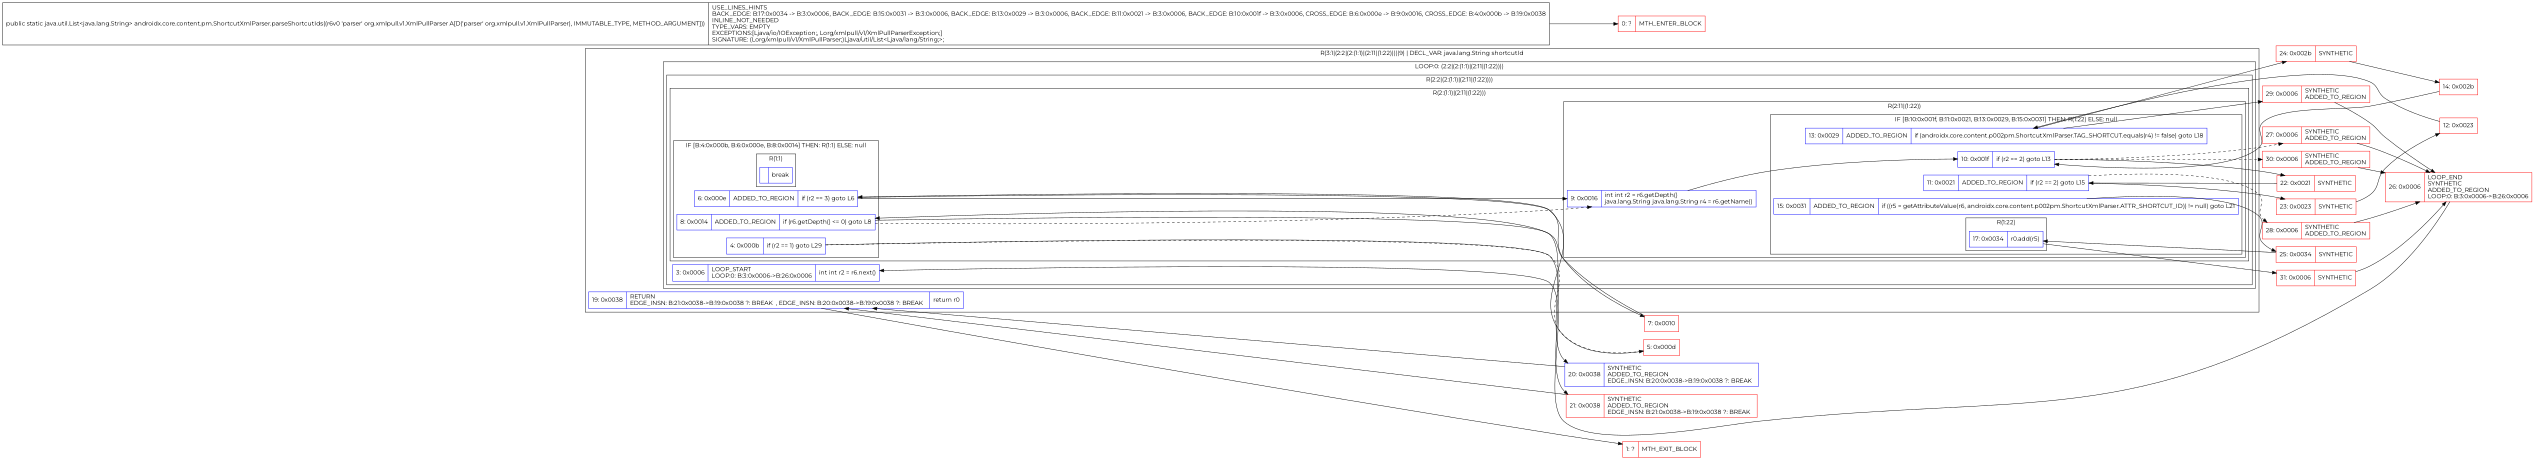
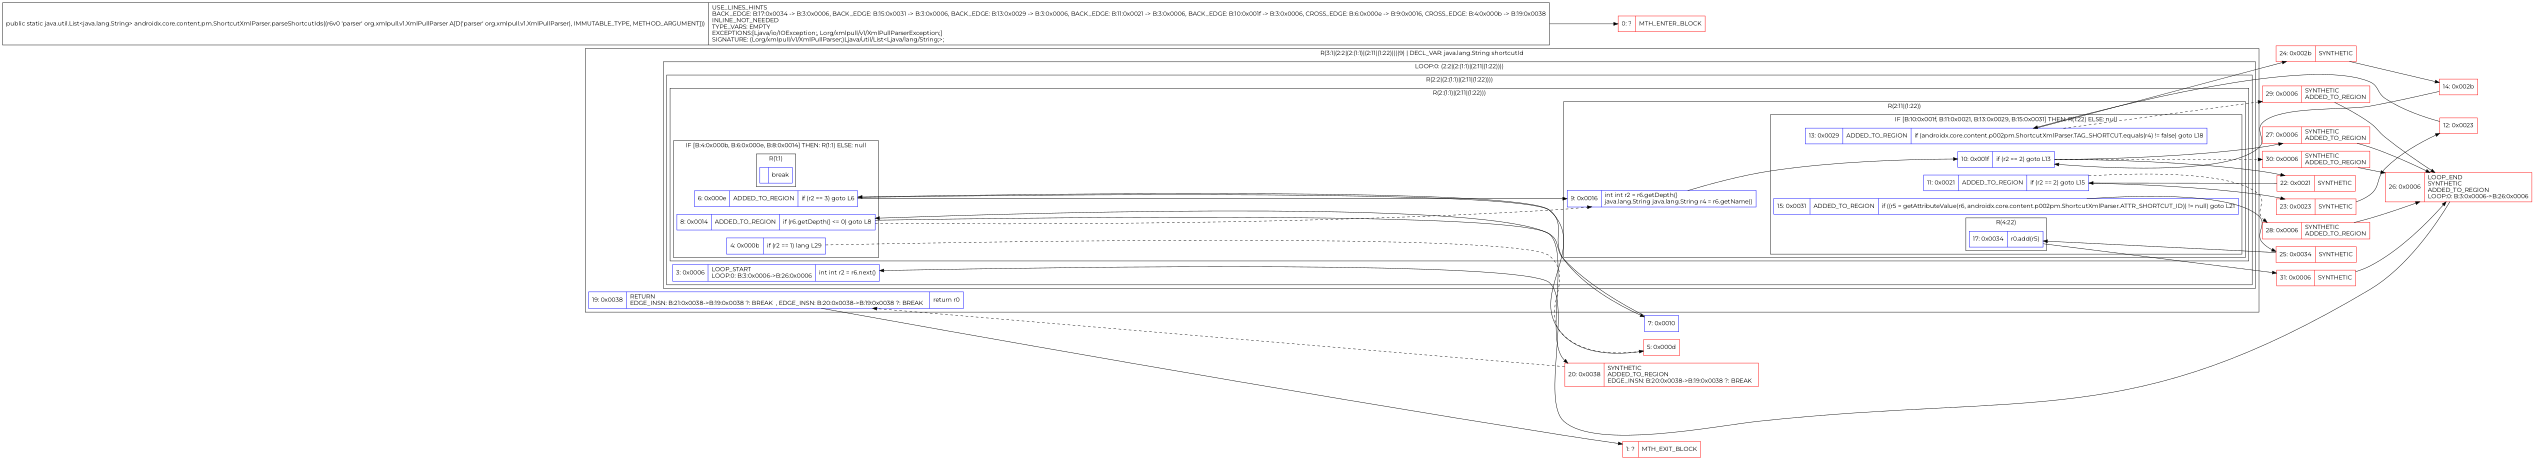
(2141, 118) -> (2141, 118)
(2167, 156) -> (2167, 156)
(2006, 223) -> (2006, 223)
(794, 246) -> (794, 246)
(1662, 324) -> (1662, 324)
(1221, 338) -> (1221, 338)
(1662, 375) -> (1662, 375)
(1662, 406) -> none
